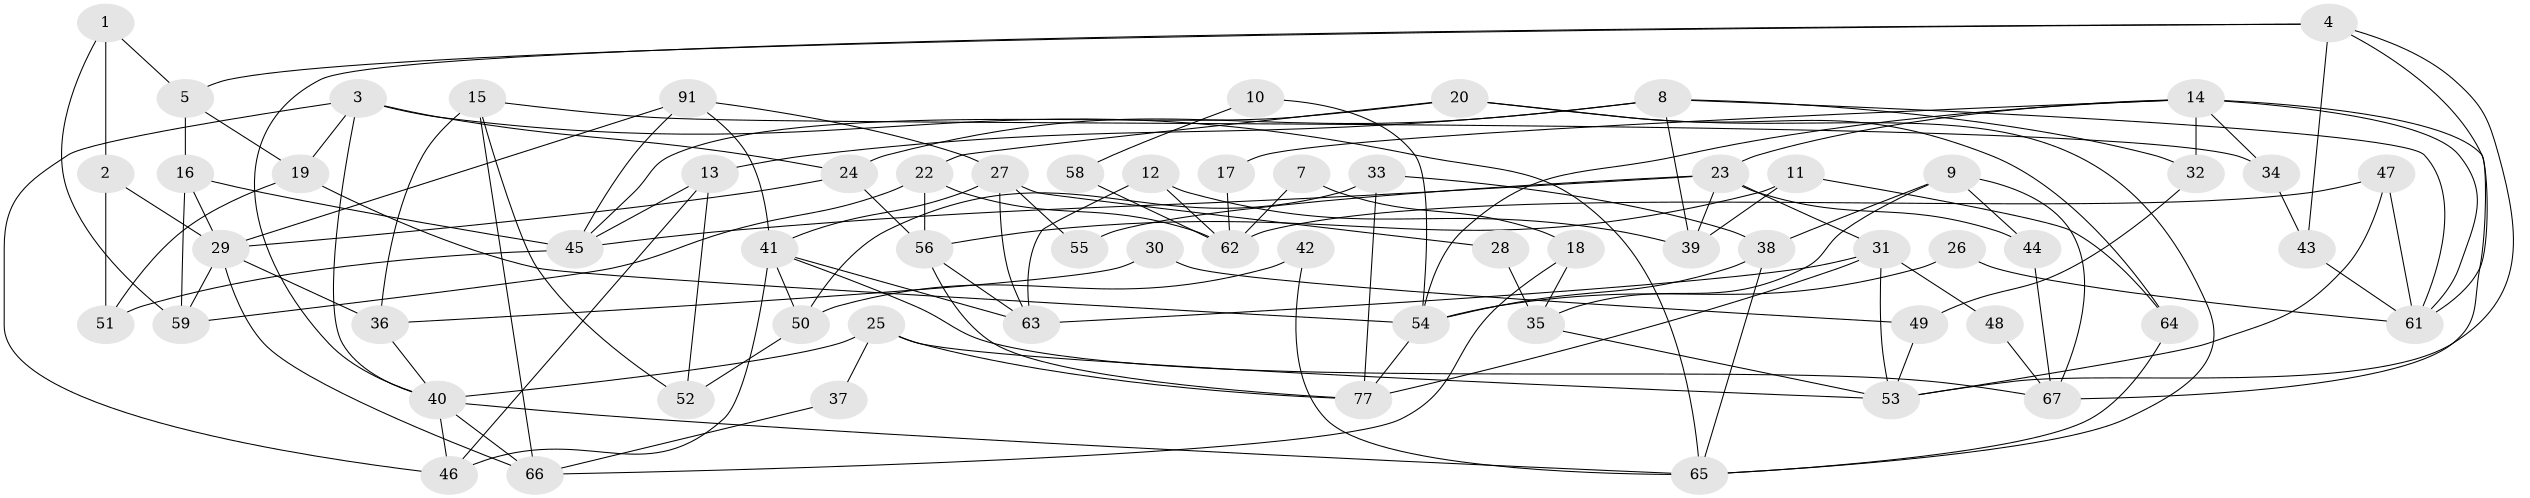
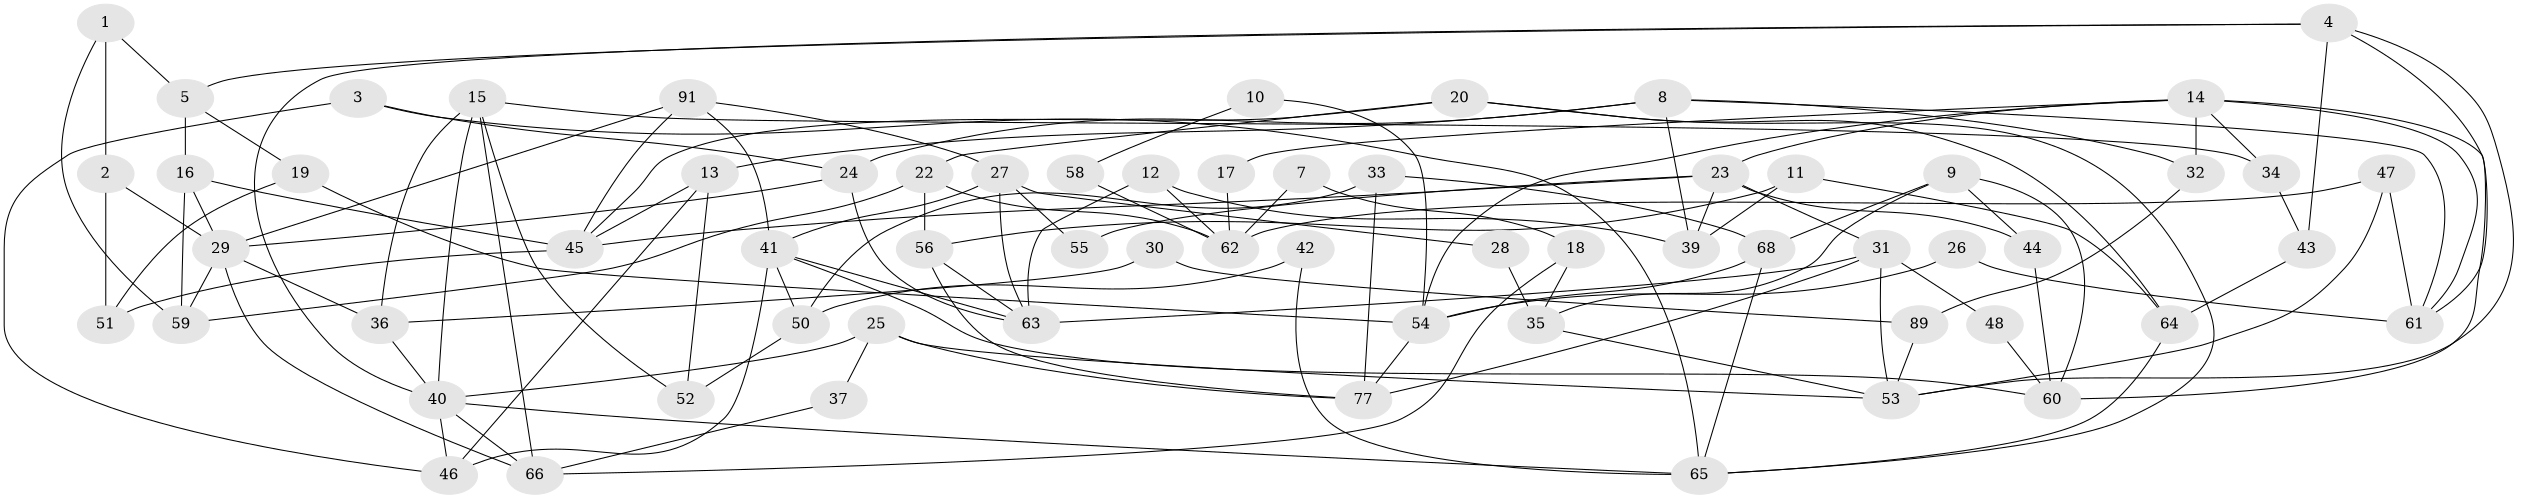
(329, 136) -> none
(881, 206) -> (900, 279)
(1767, 249) -> (1767, 249)
(334, 281) -> (450, 248)
(2361, 287) -> (2238, 287)
(1920, 325) -> (1920, 325)
(2053, 400) -> (2053, 400)
